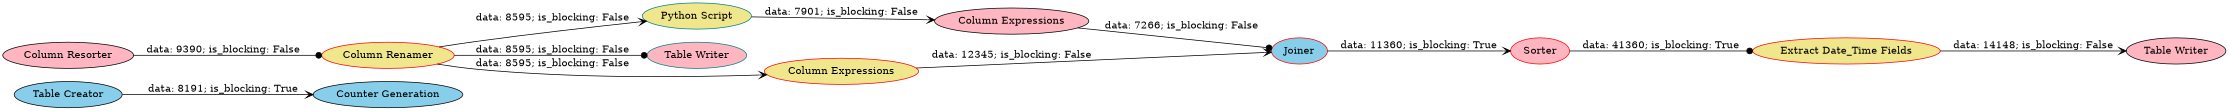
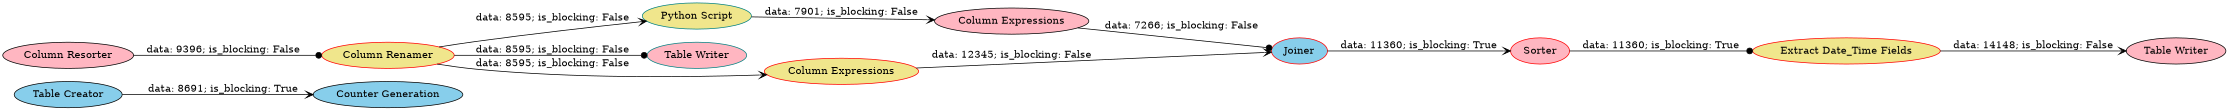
(1661, 45) -> (1661, 45)
(223, 50) -> (223, 50)
(223, 89) -> (223, 89)
